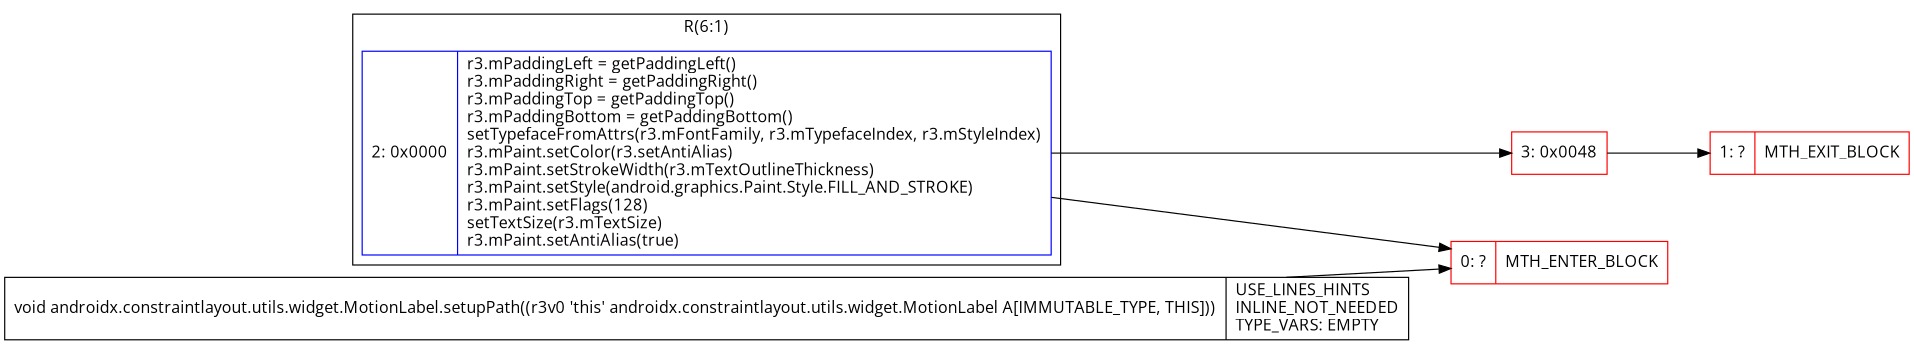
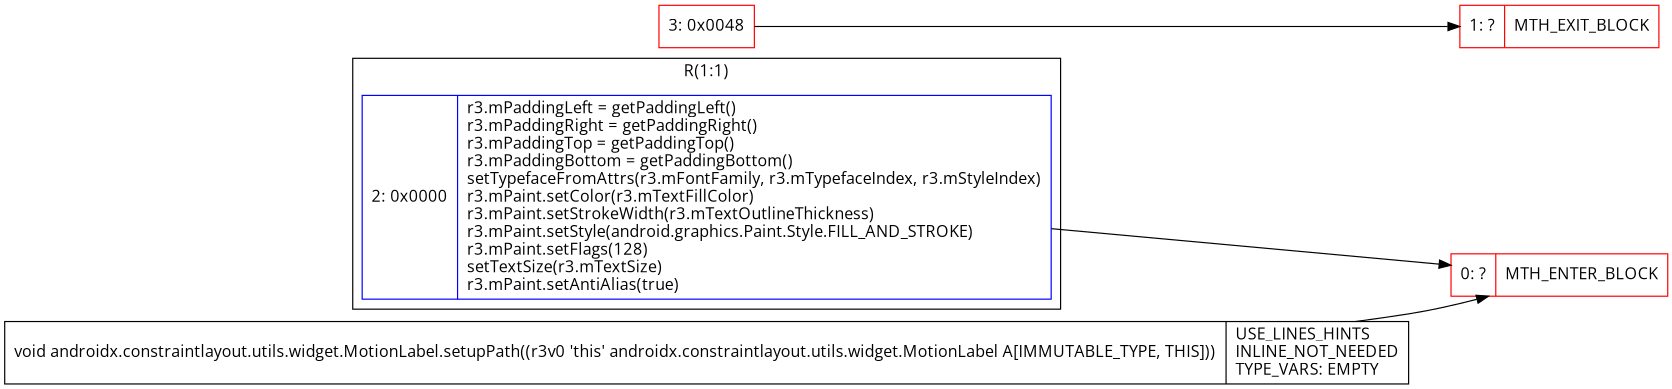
(707, 28) -> (707, 72)
(600, 153) -> (611, 197)
(1275, 153) -> none
